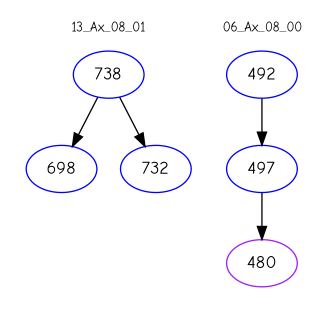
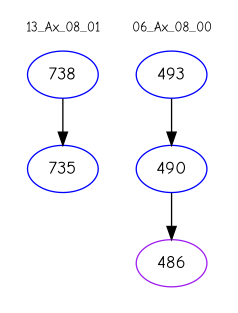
(262, 75) -> (172, 75)
(62, 169) -> none
(156, 169) -> (63, 169)
(262, 169) -> (172, 169)
(262, 263) -> (172, 263)
